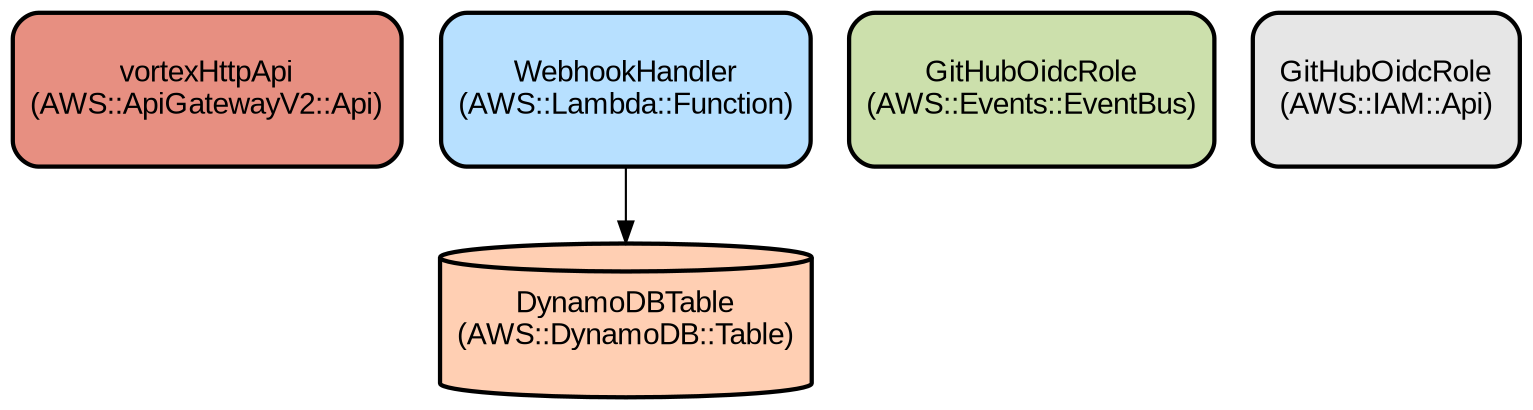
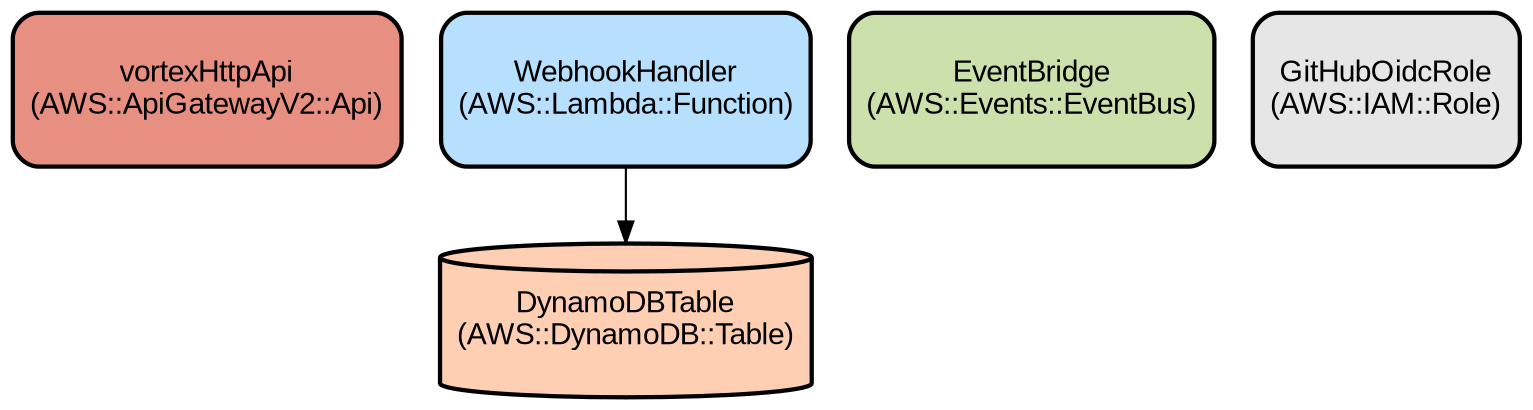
(1032, 90) -> (1032, 90)
(1386, 90) -> (1386, 90)
